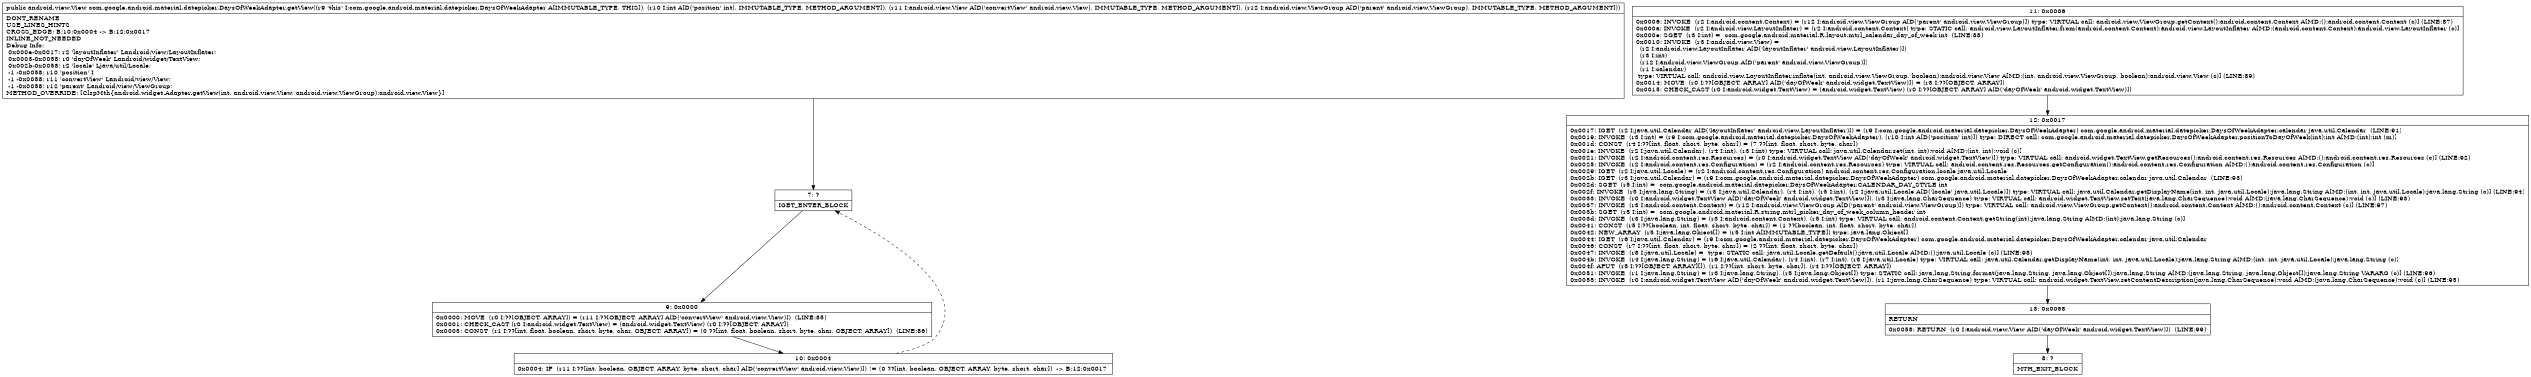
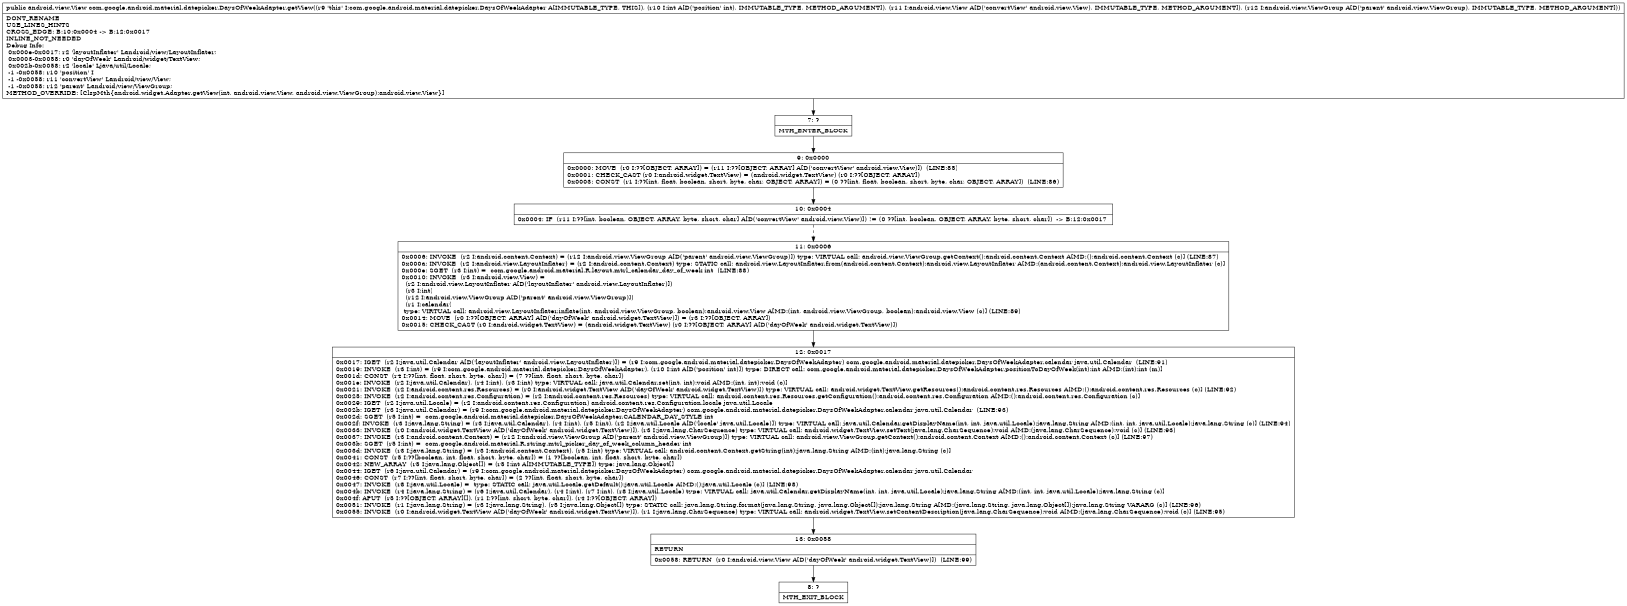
(813, 205) -> (813, 131)
(928, 276) -> (813, 231)
